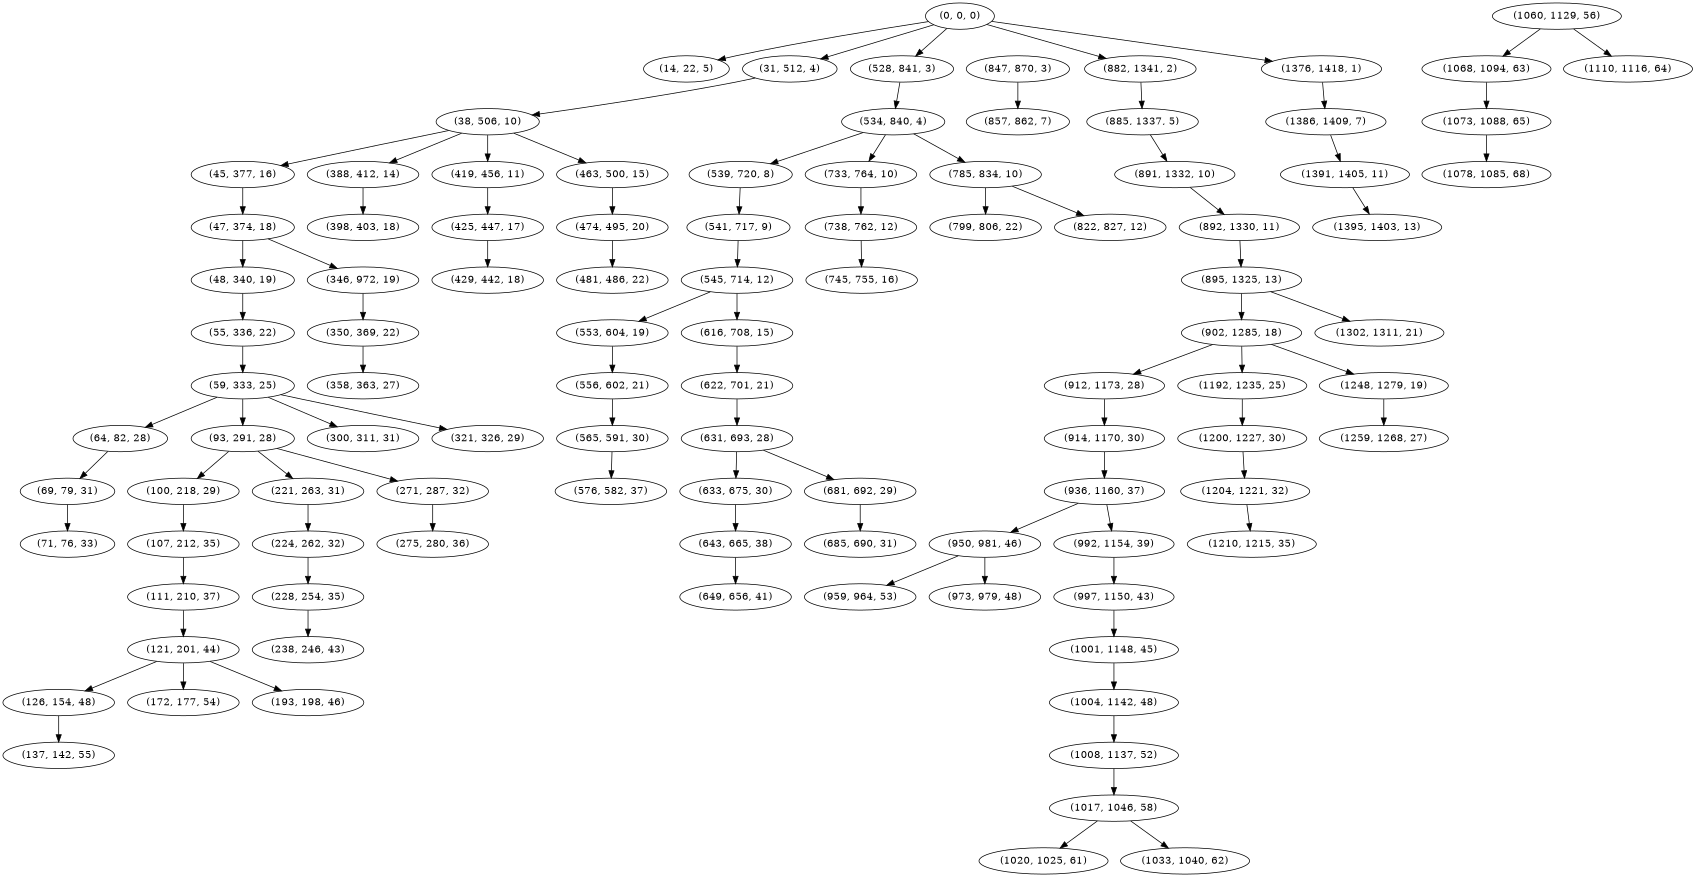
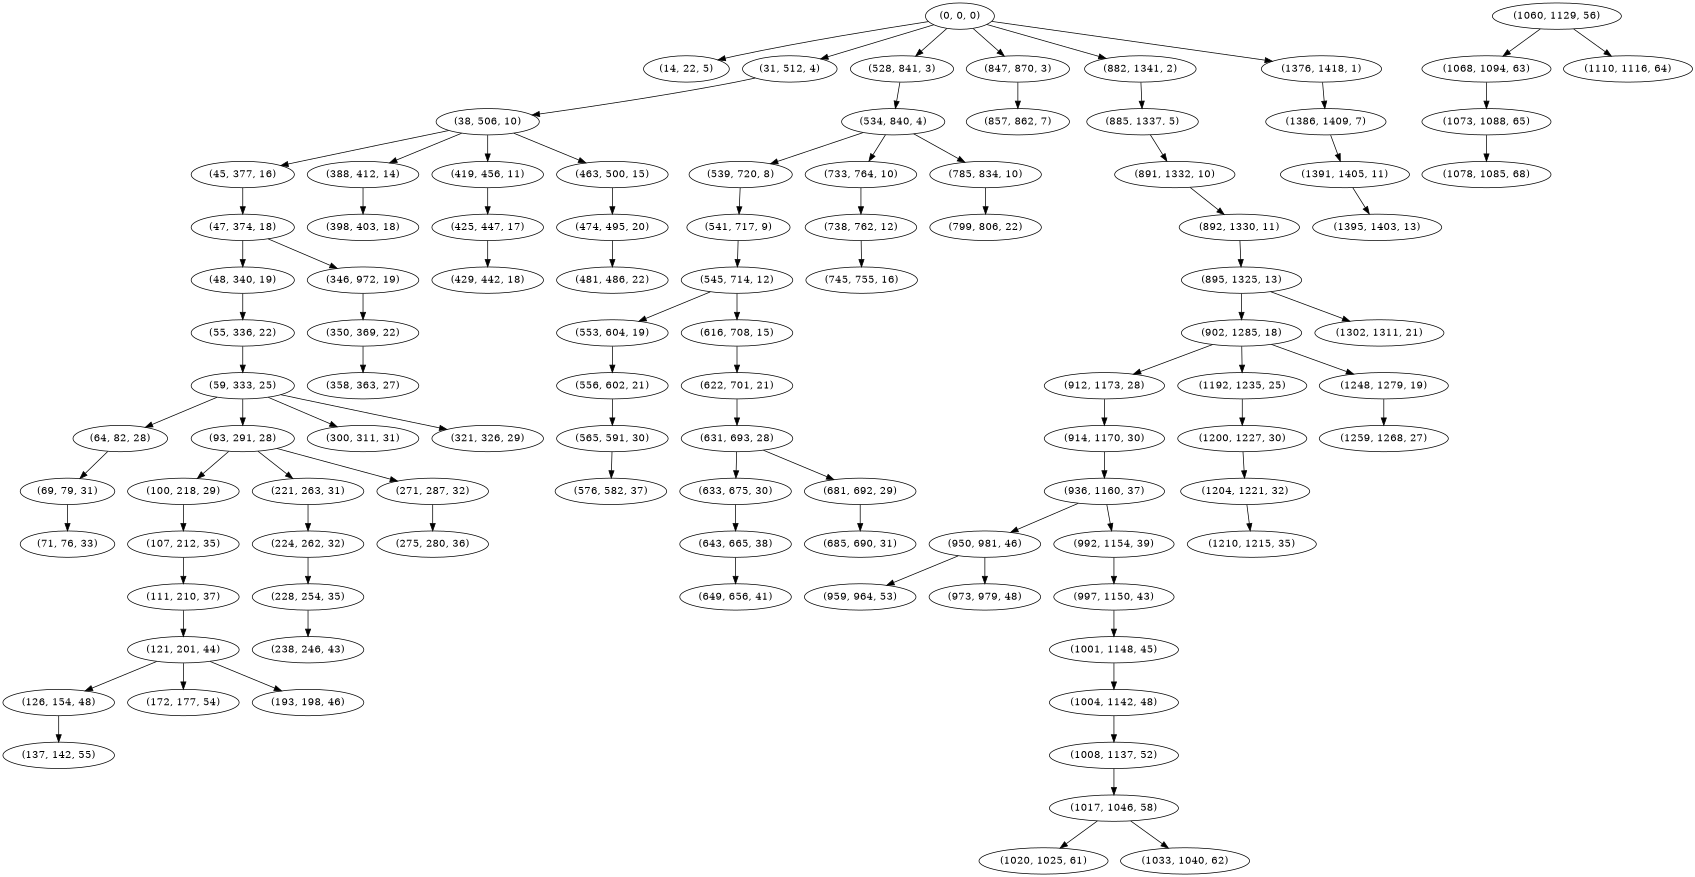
none -> (986, 40)
(1110, 227) -> none
